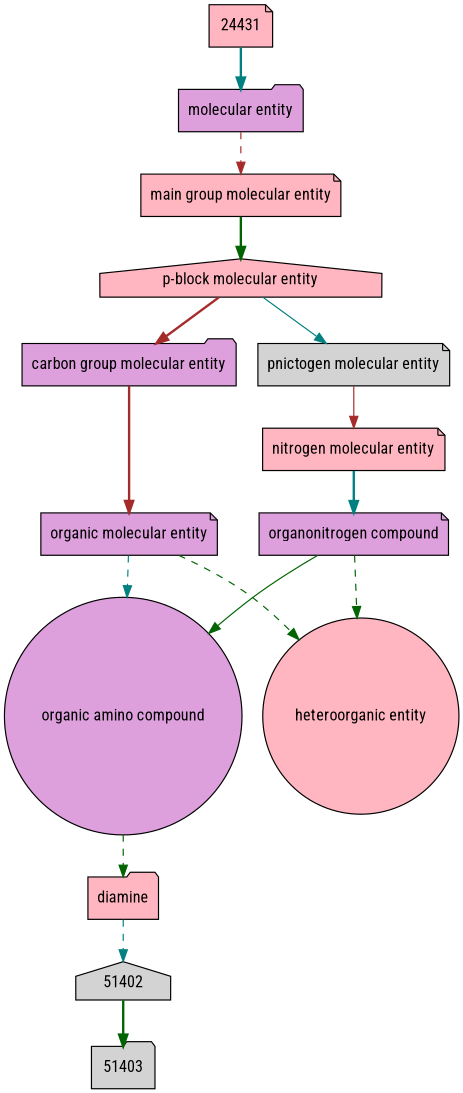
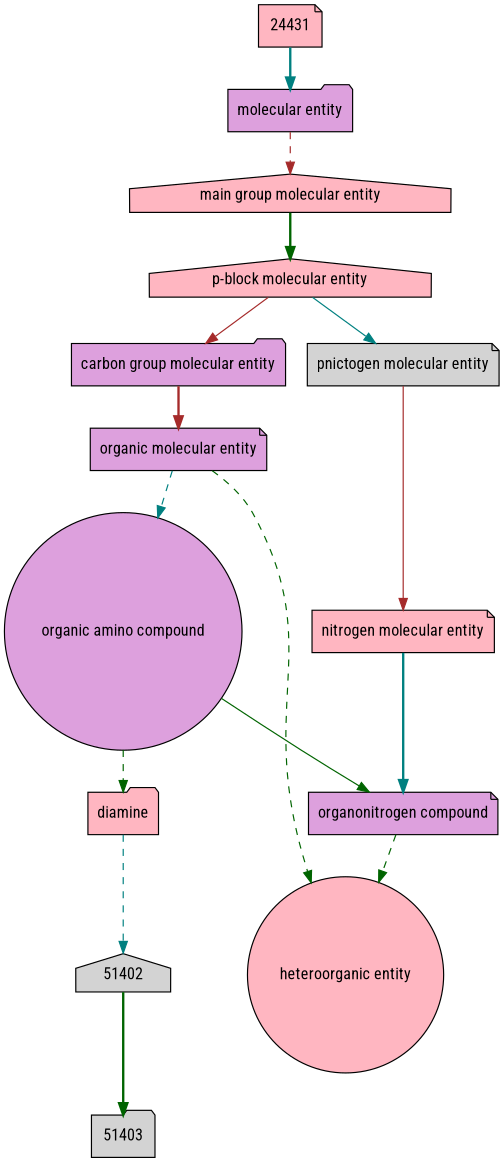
(241, 195) -> (290, 195)
(192, 317) -> (242, 317)
(266, 588) -> (293, 745)
